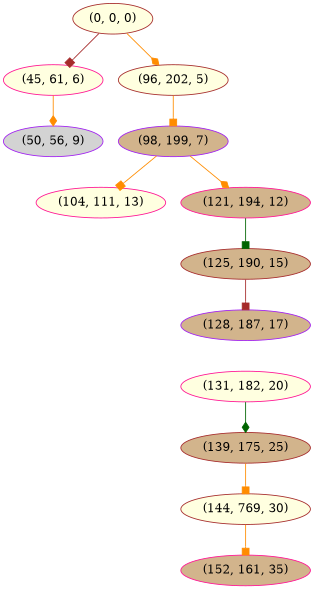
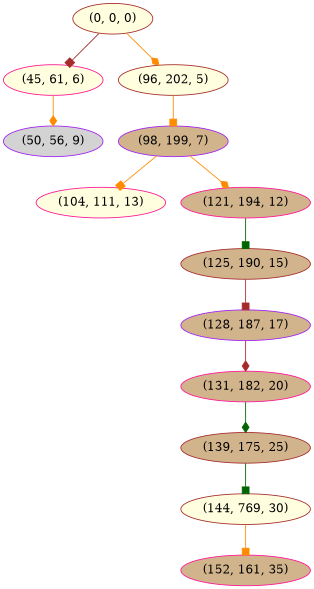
none -> (246, 351)
(246, 387) -> (246, 387)
(246, 474) -> (246, 474)
